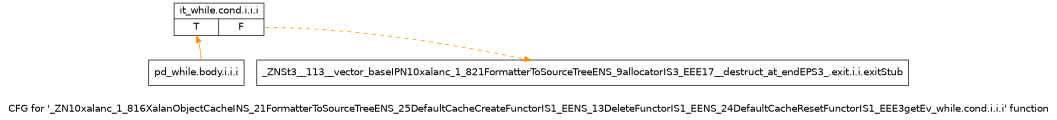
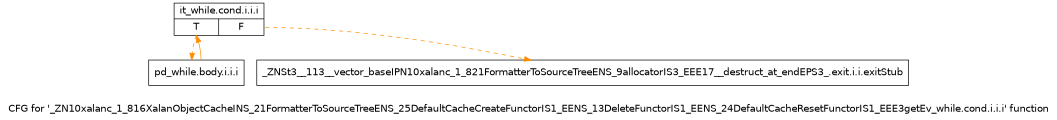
none -> (194, 44)
